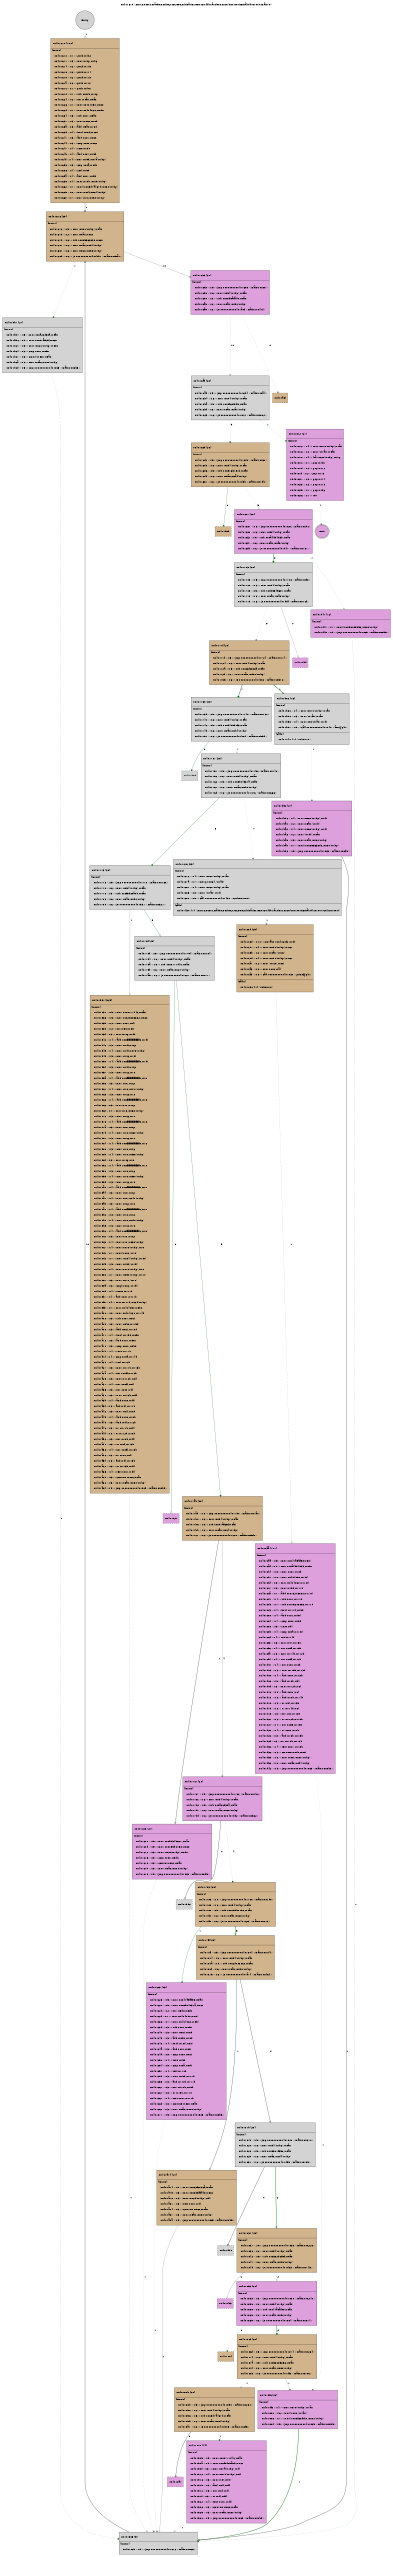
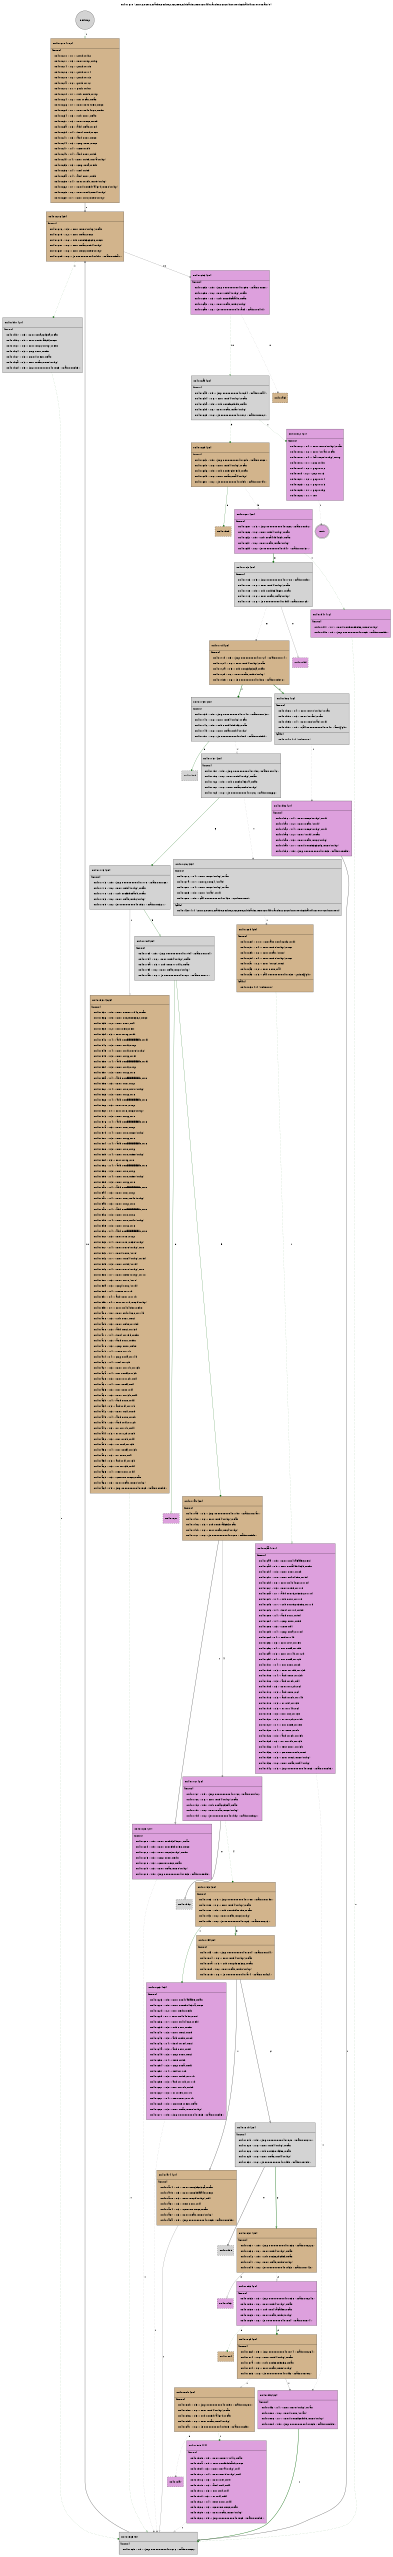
(85, 20) -> (85, 20)
(180, 2452) -> (180, 2452)
